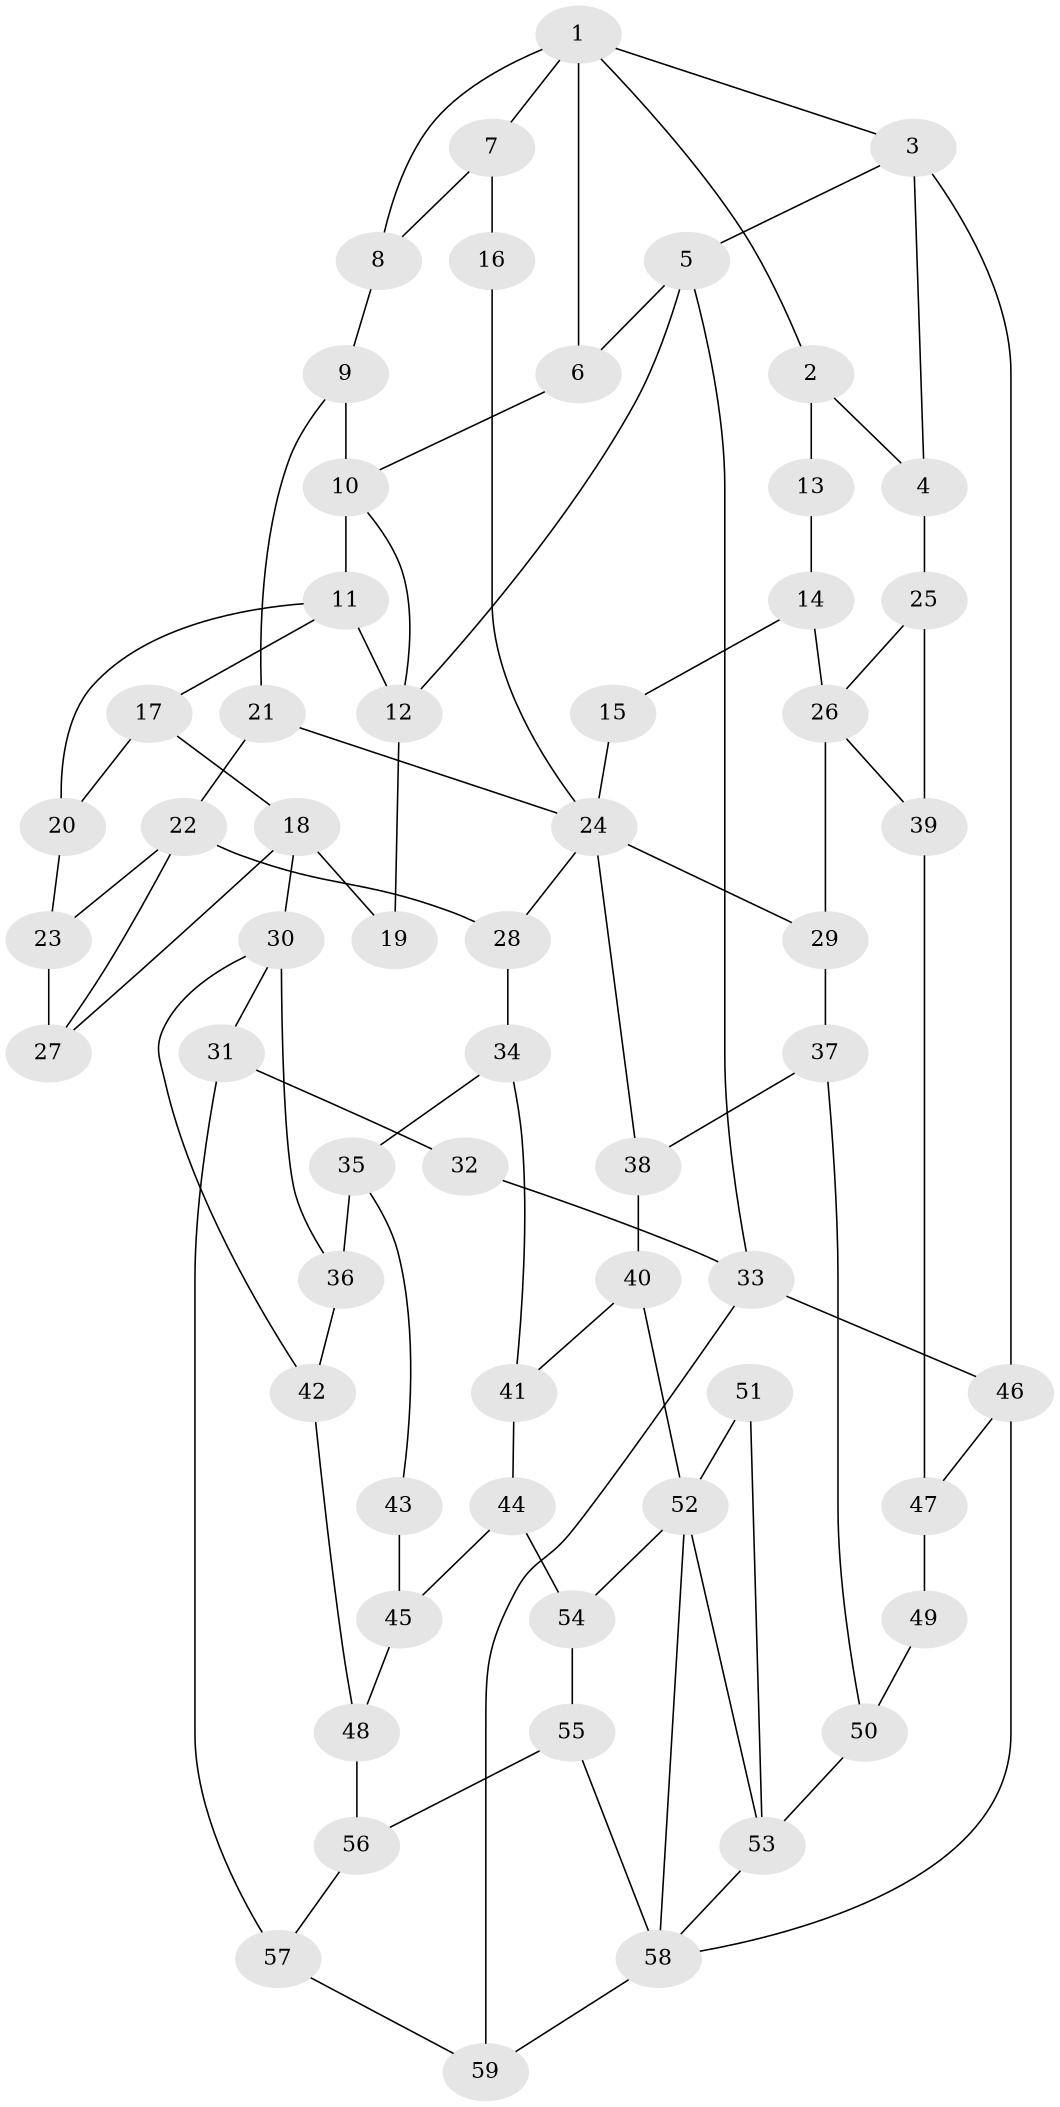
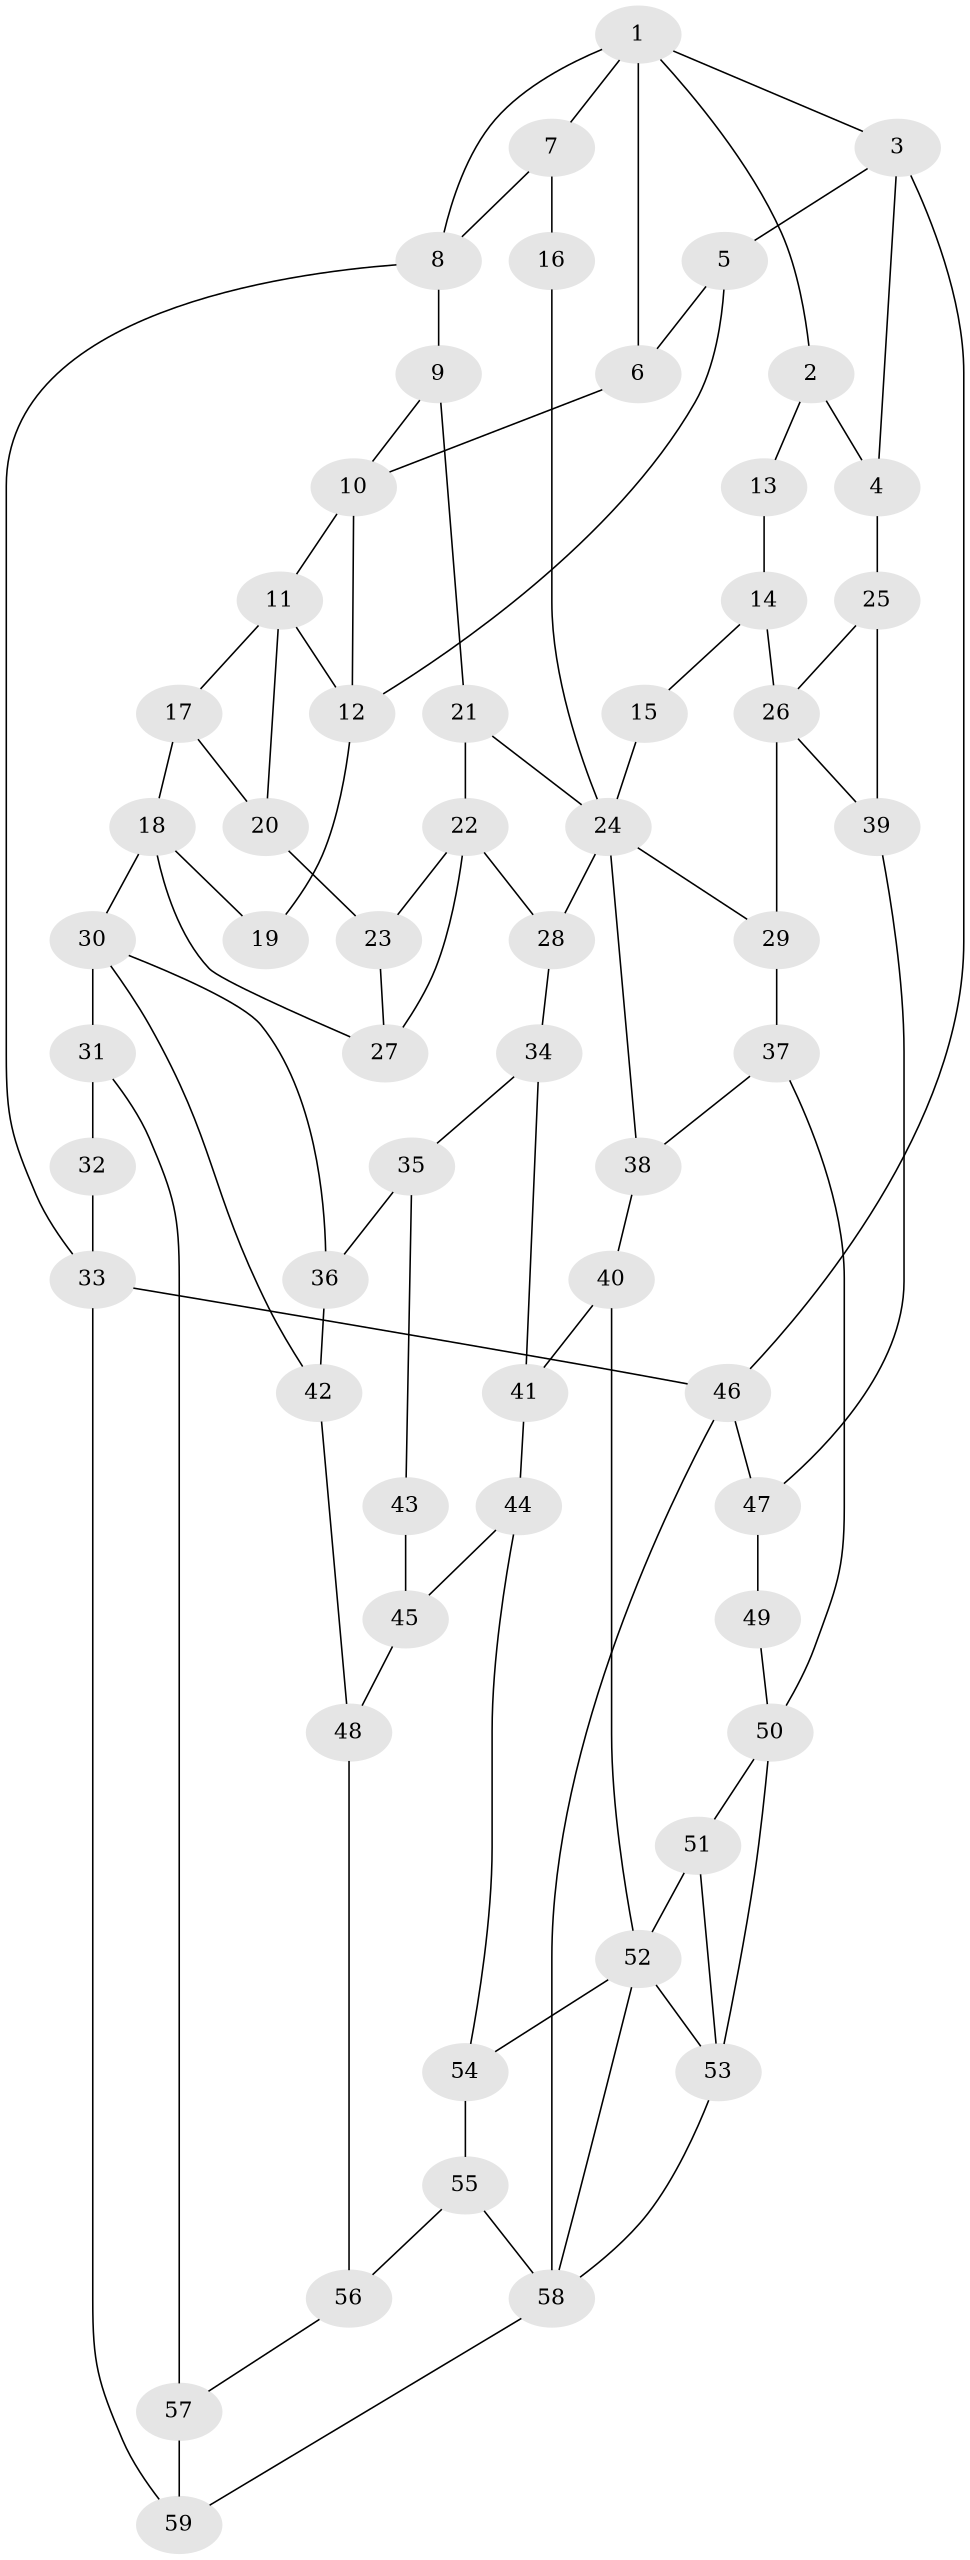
(725, 770) -> (6, 634)
none -> (734, 1789)
